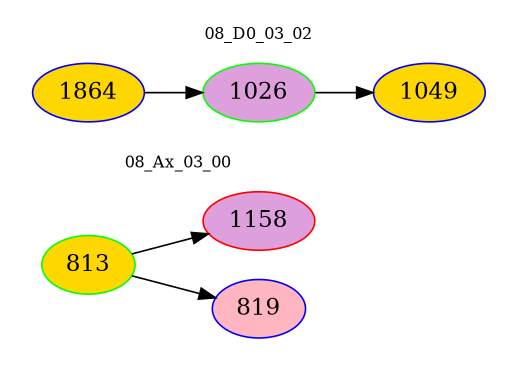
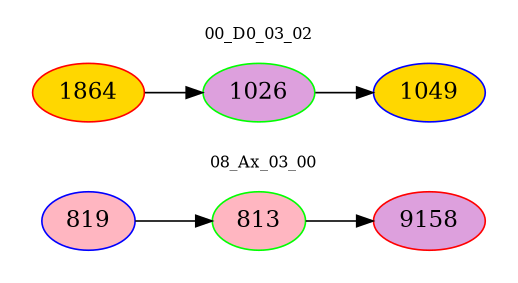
(259, 35) -> (259, 35)
(88, 93) -> (88, 93)
(259, 221) -> (429, 221)
(88, 265) -> (259, 221)
(166, 285) -> (166, 221)
